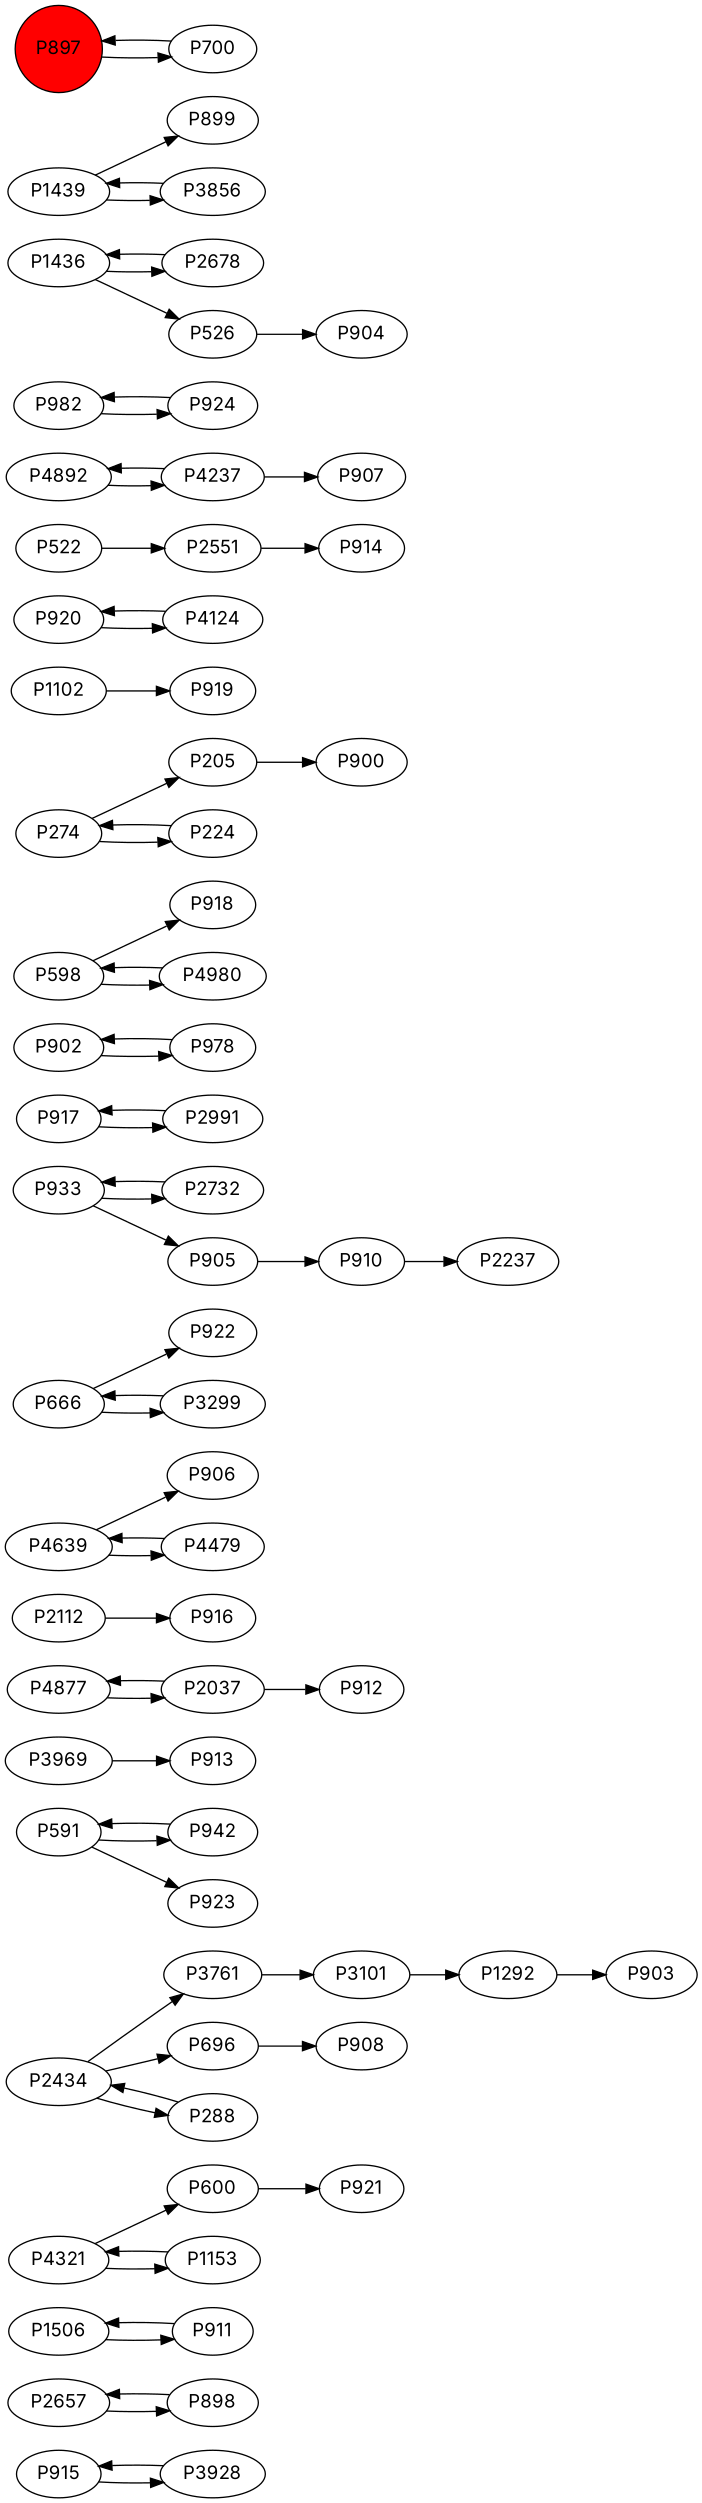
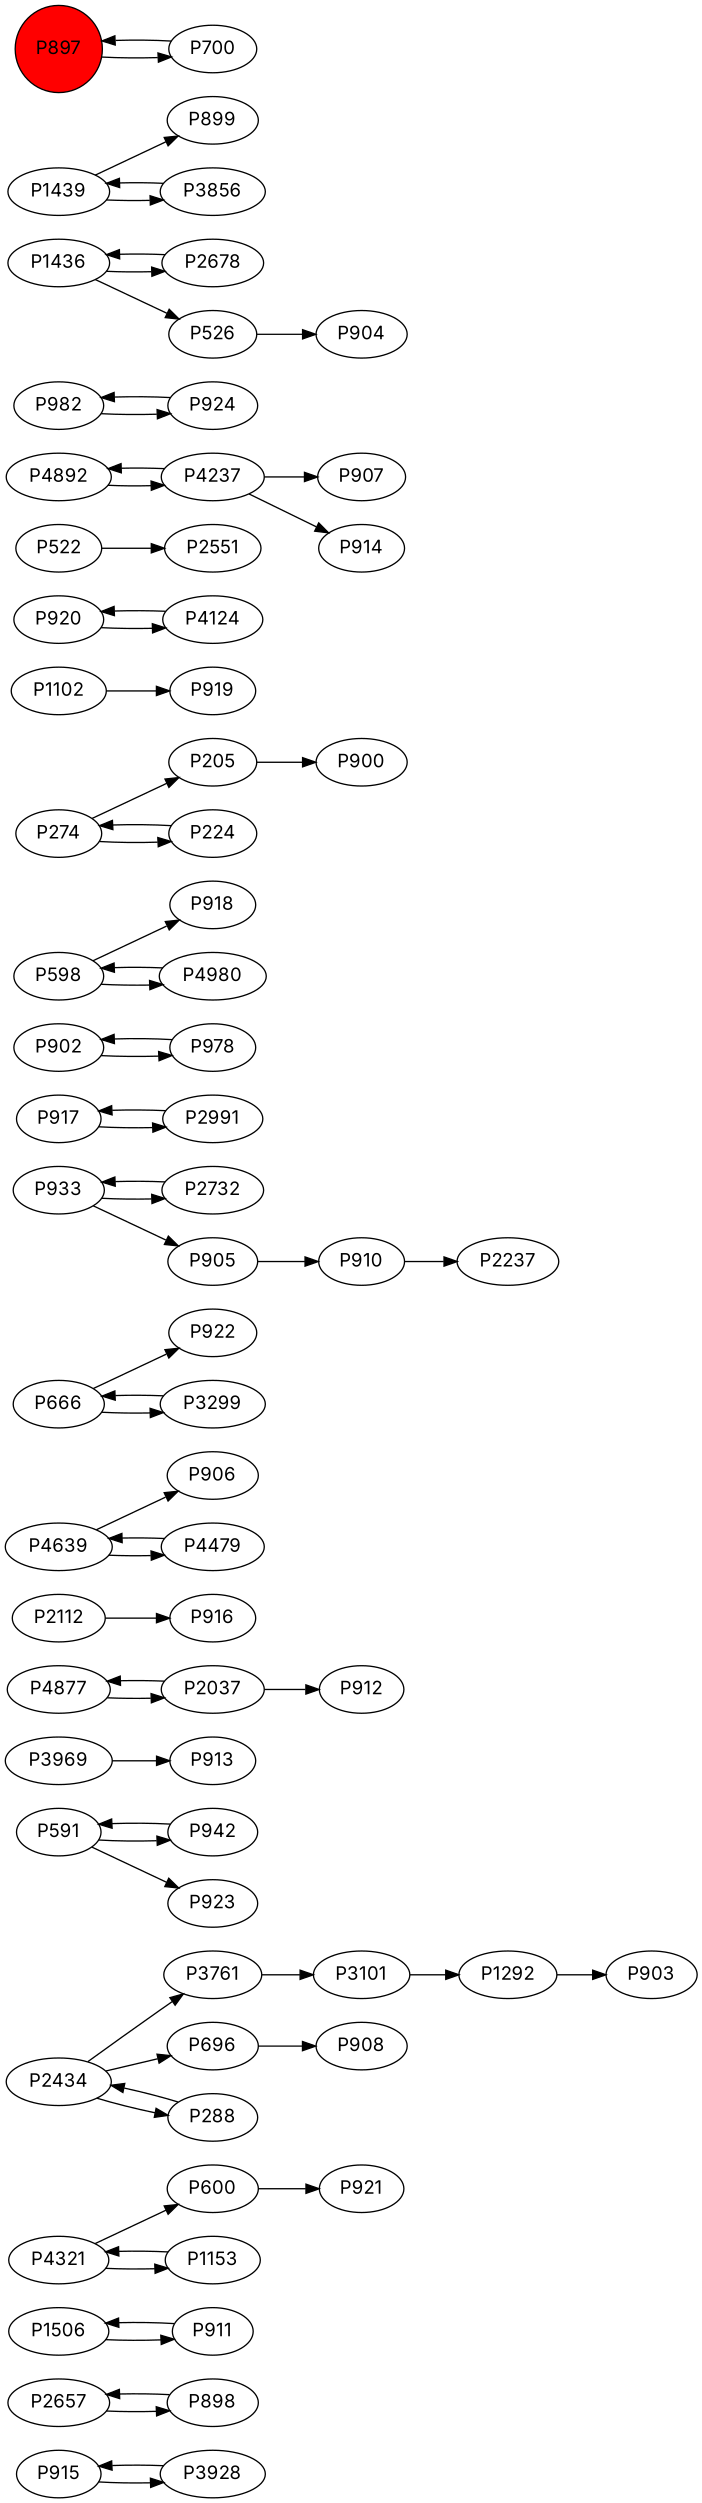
(283, 548) -> (283, 510)
